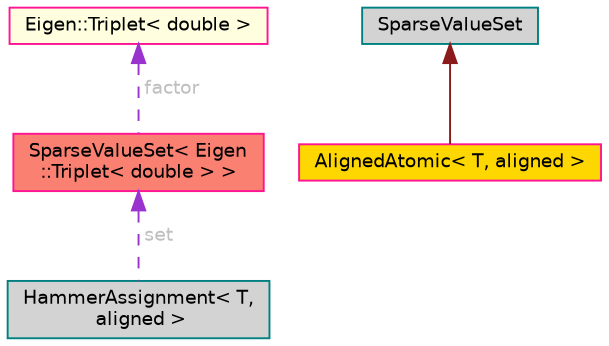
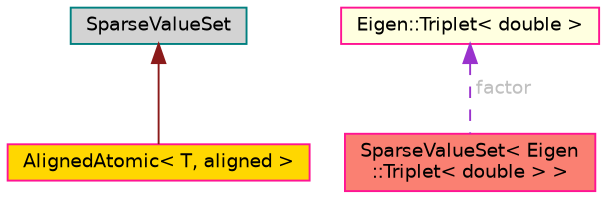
(139, 310) -> none
